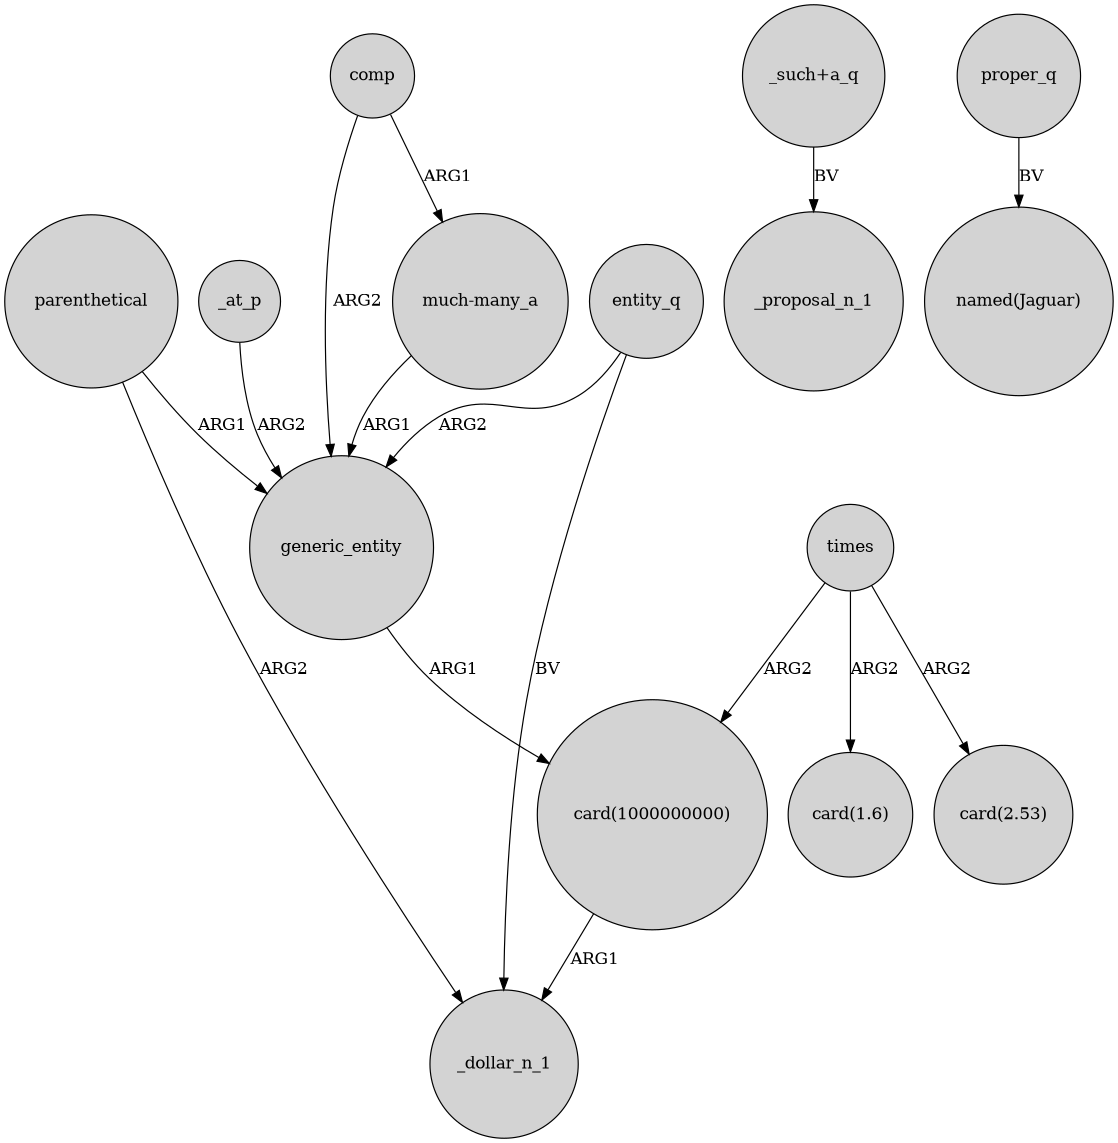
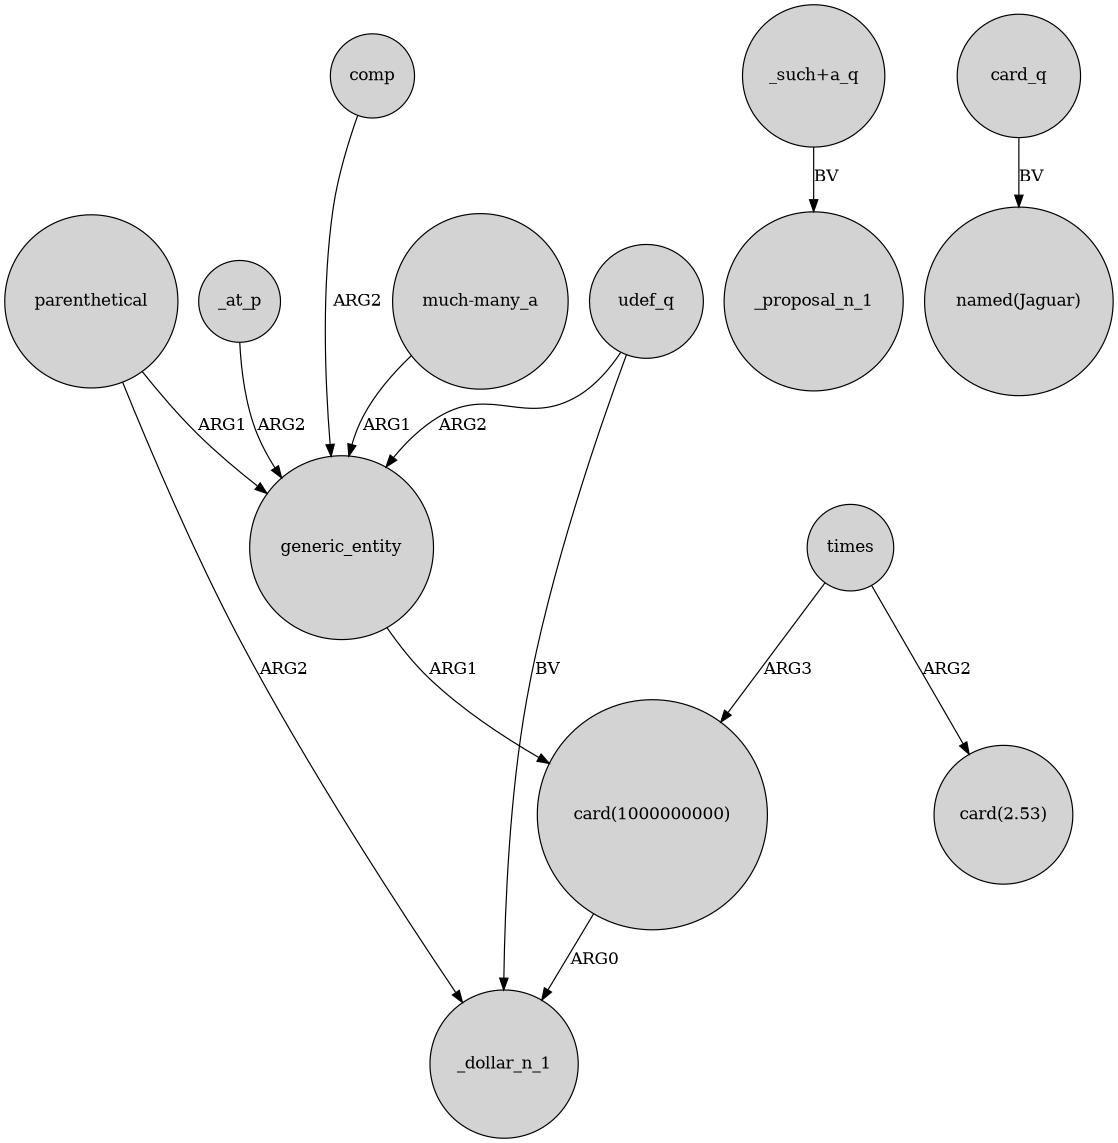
(1019, 76) -> (1019, 76)
(414, 163) -> none
(646, 301) -> (646, 301)
(788, 670) -> (788, 670)
(850, 815) -> none
(595, 960) -> (595, 960)
